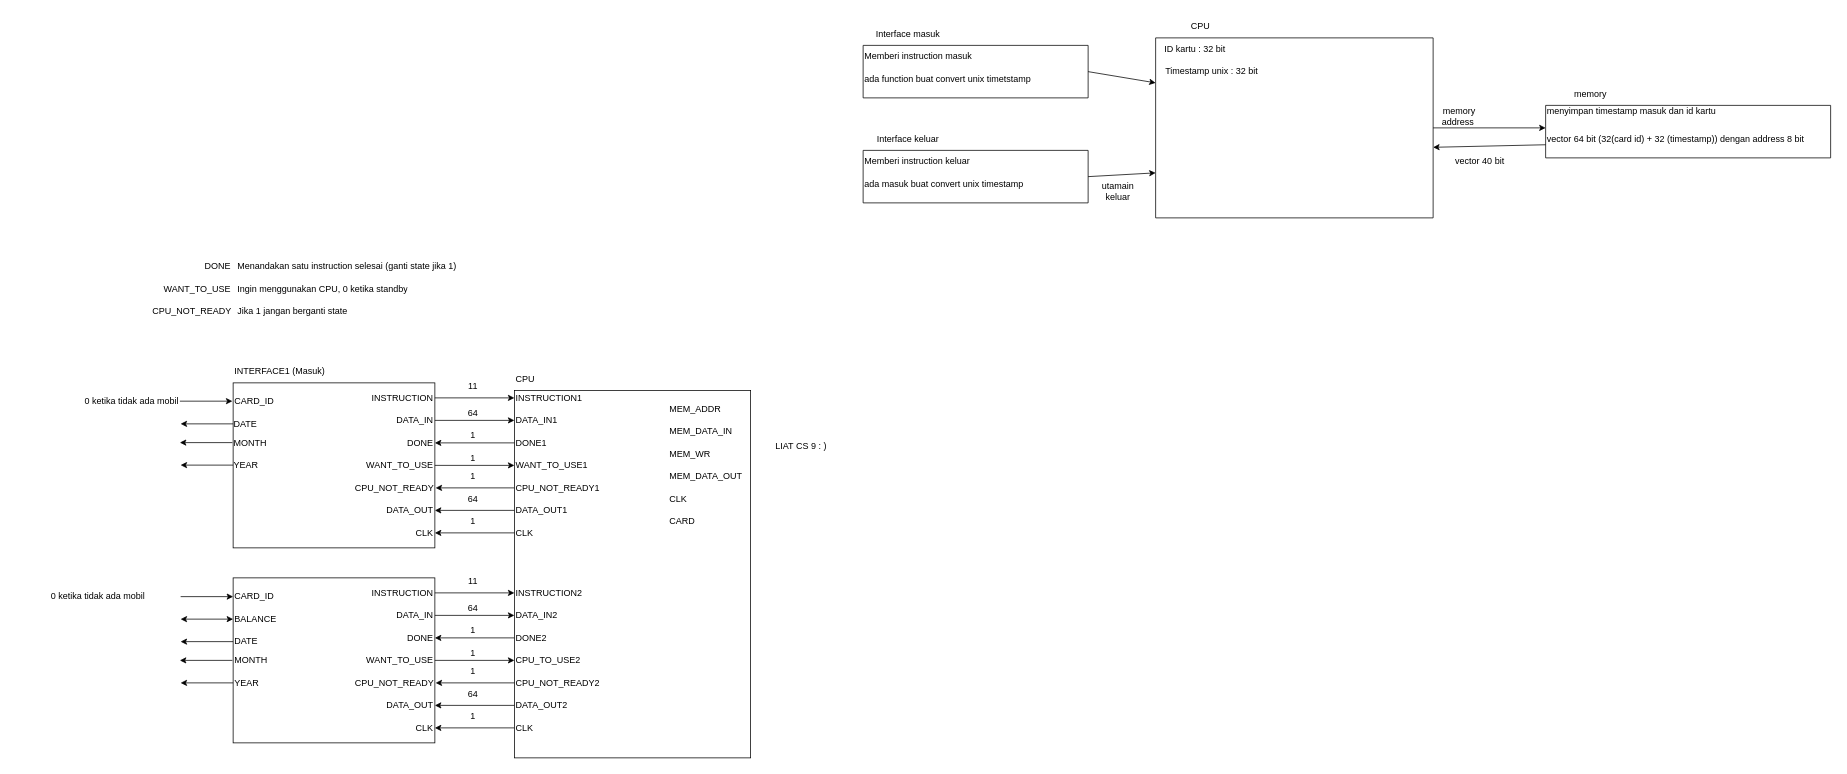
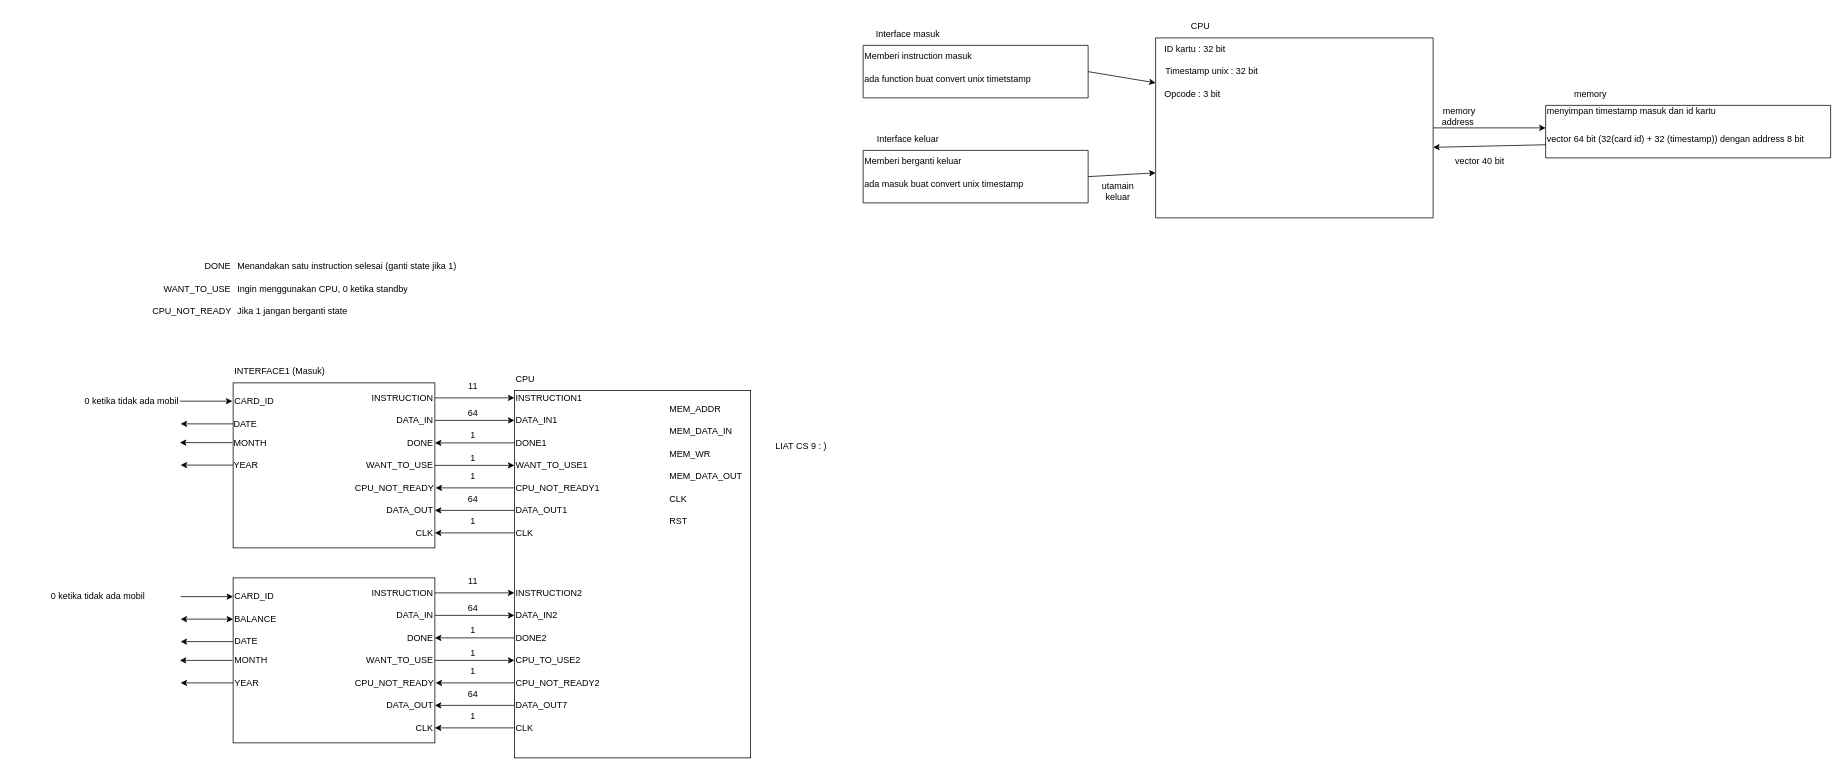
none -> (1212, 94)
(923, 162) -> (916, 162)
(679, 522) -> (677, 522)
(538, 705) -> (538, 705)
